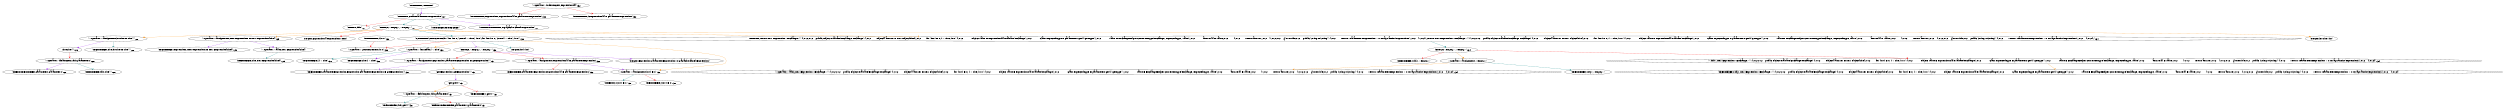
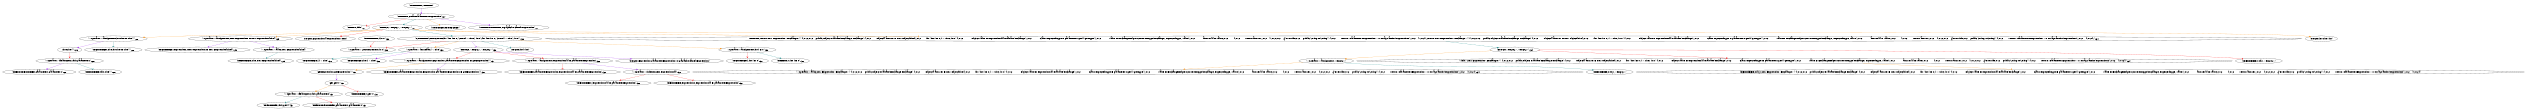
(433, 22) -> (433, 22)
(601, 66) -> (610, 66)
